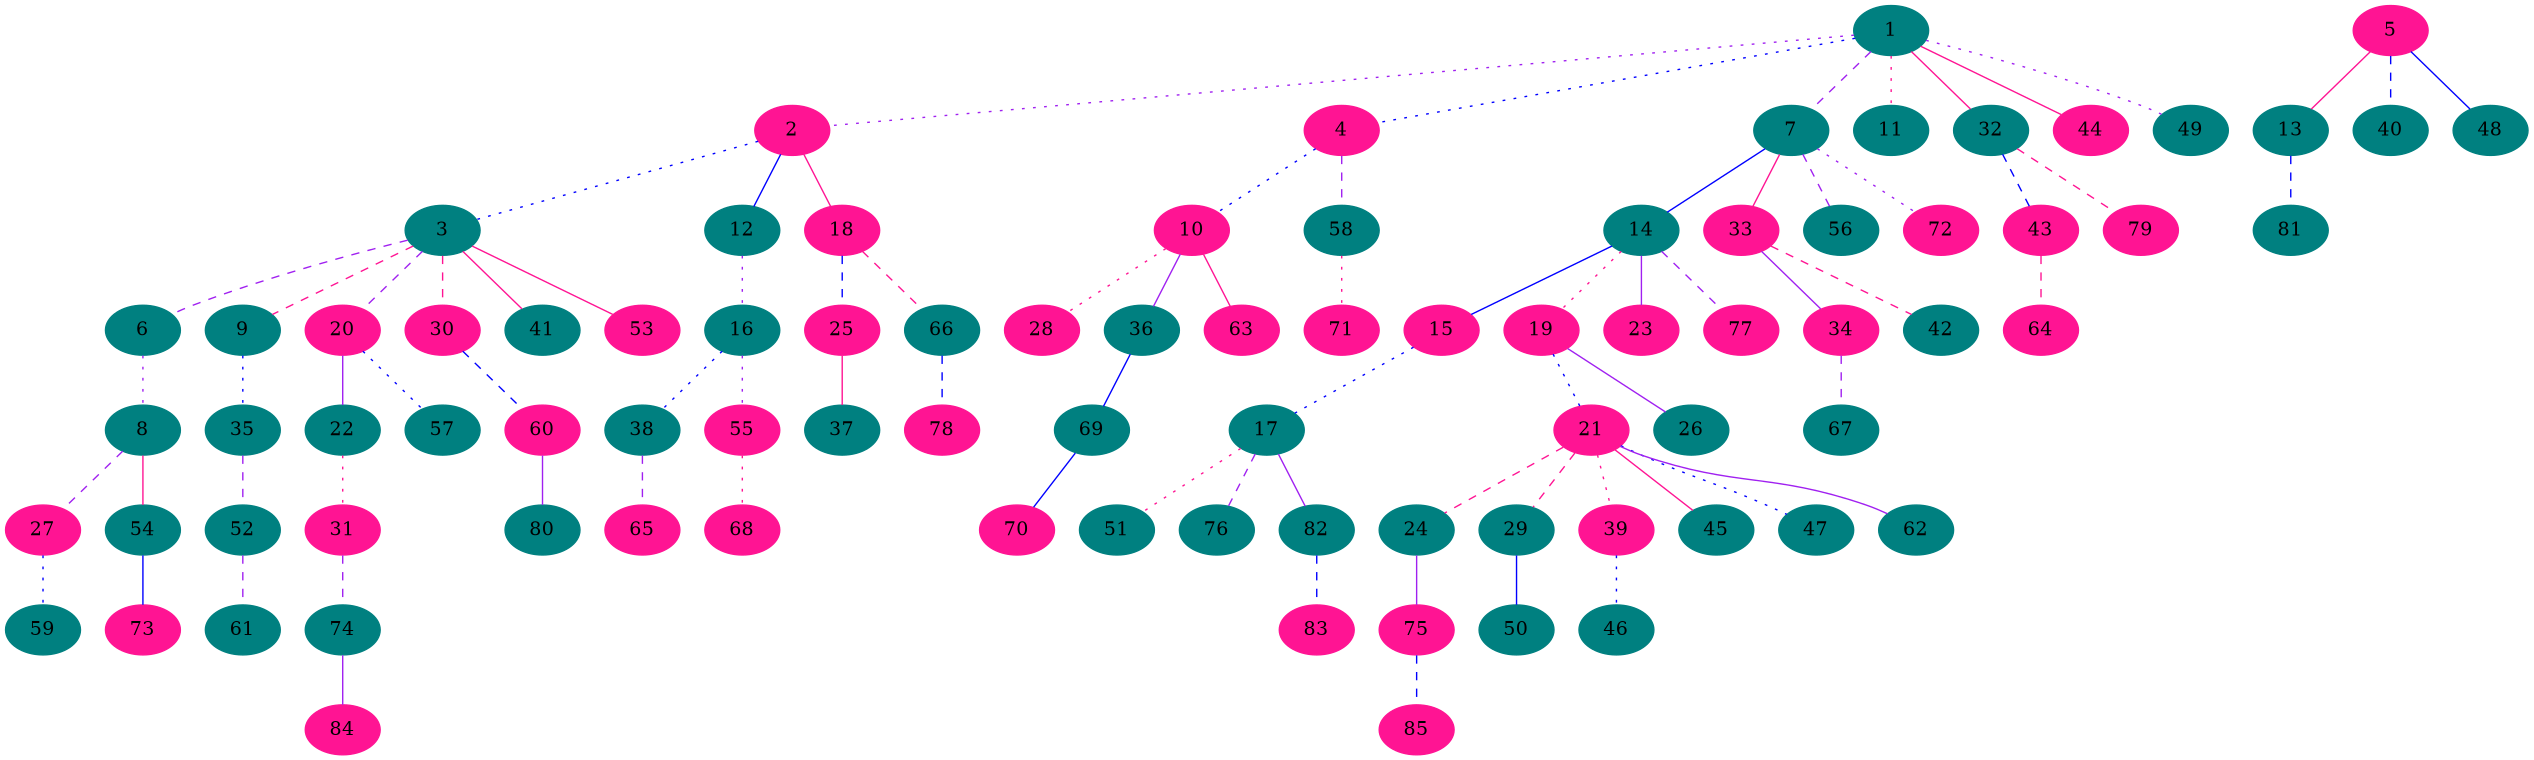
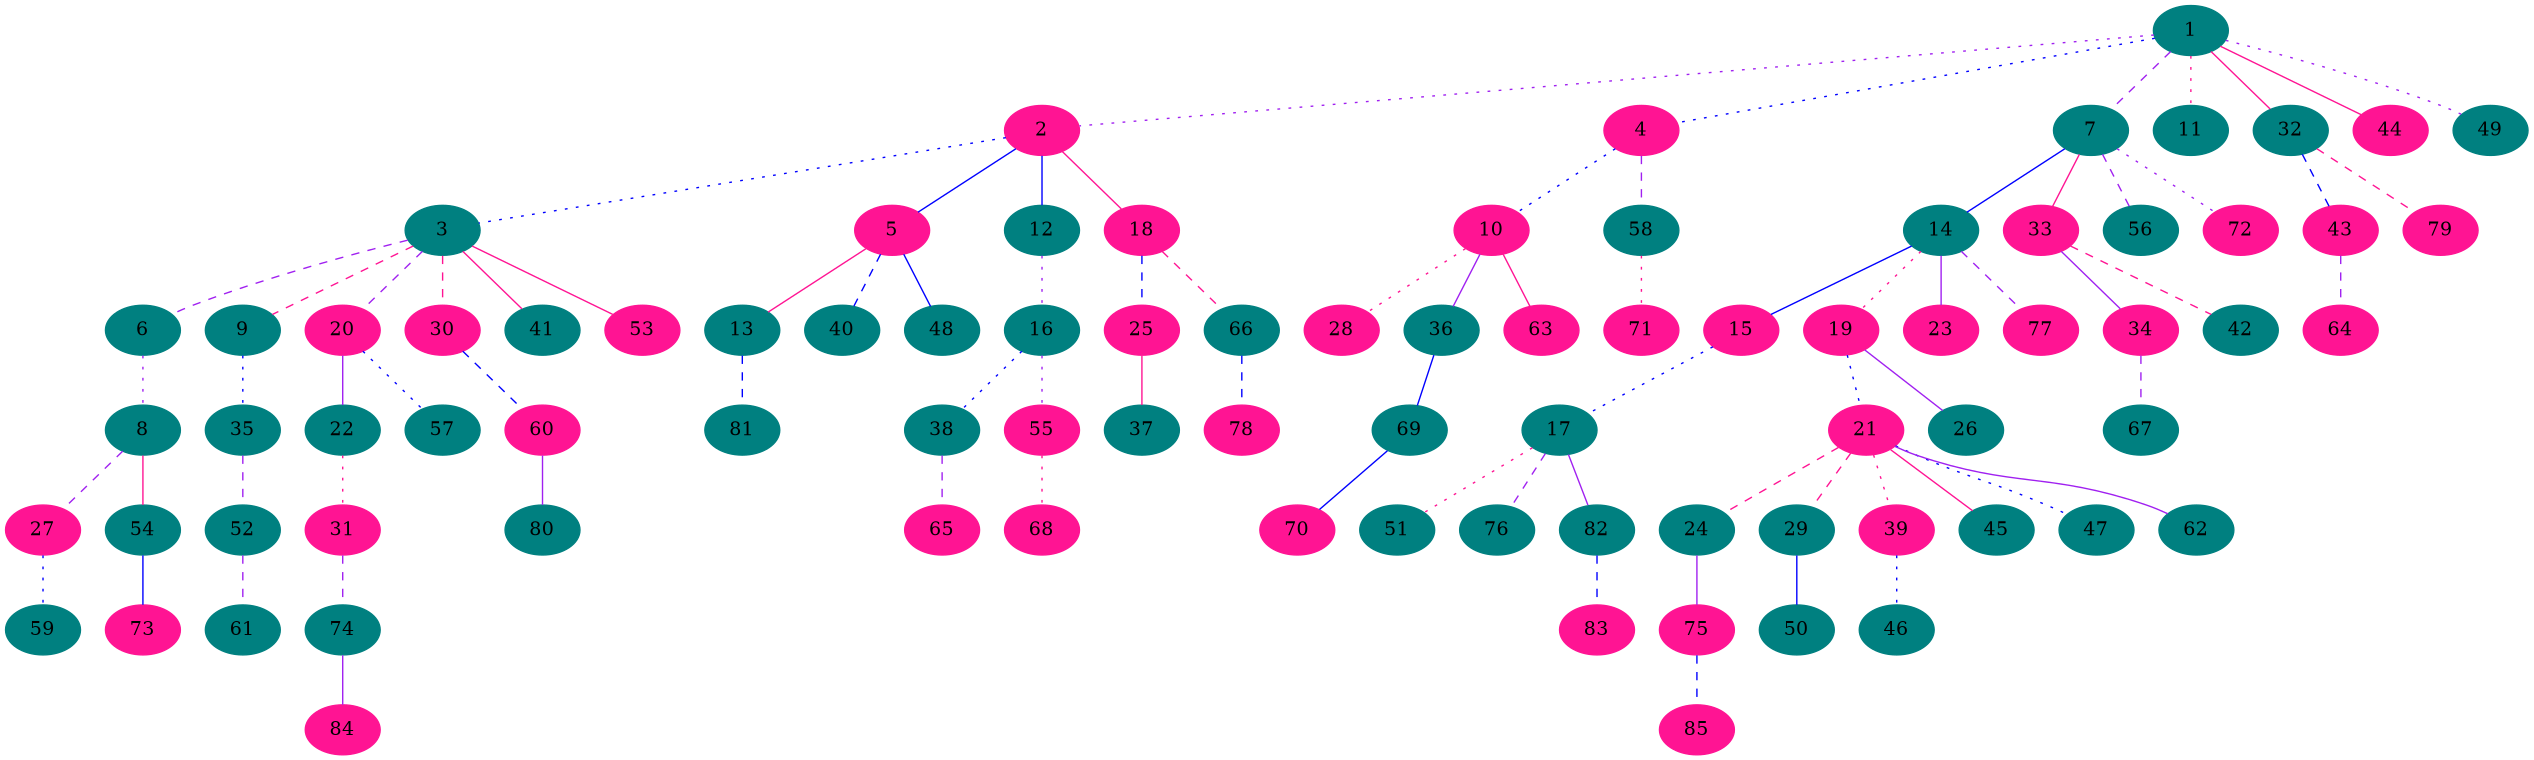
none -> (967, 180)
(2041, 280) -> (2341, 280)
